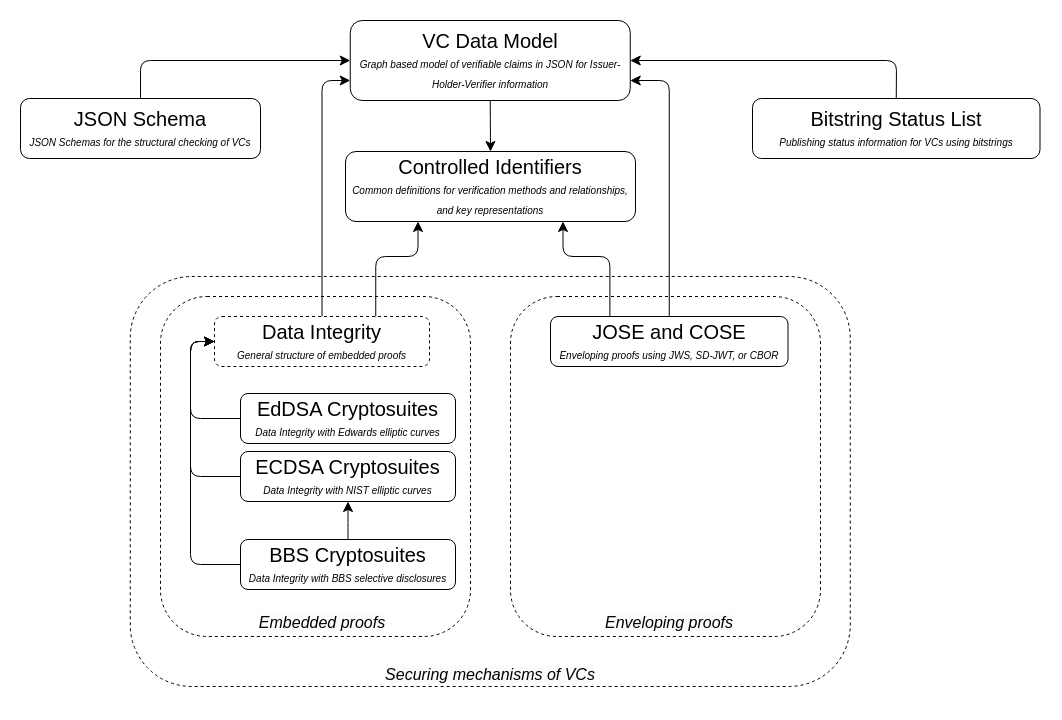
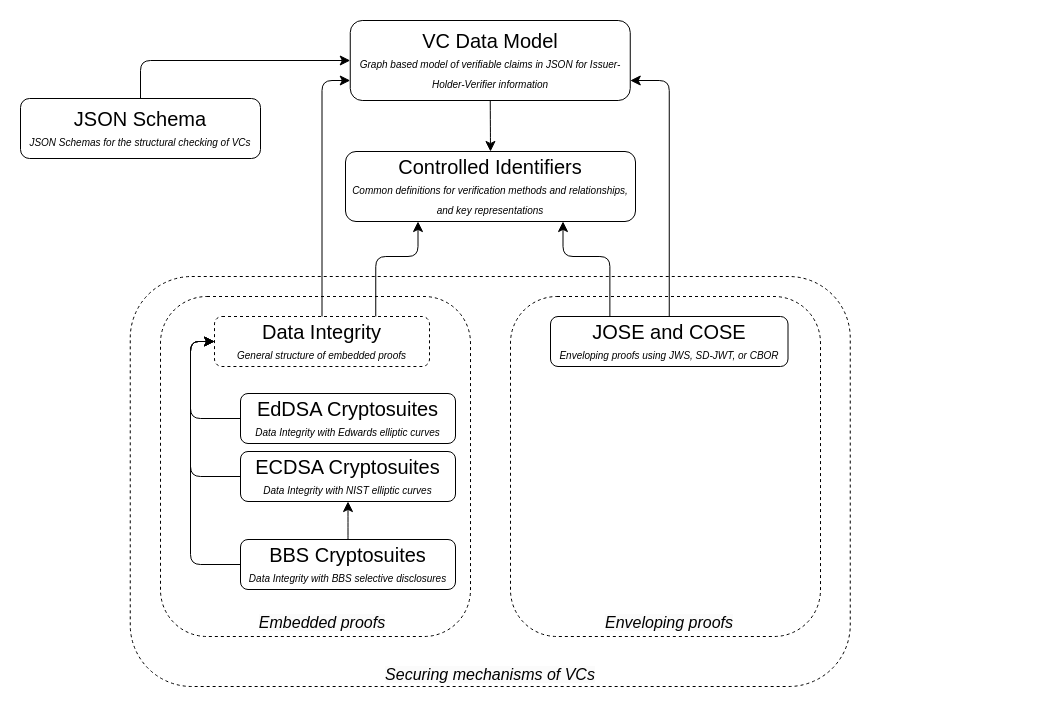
(781, 61) -> none
(896, 129) -> none
